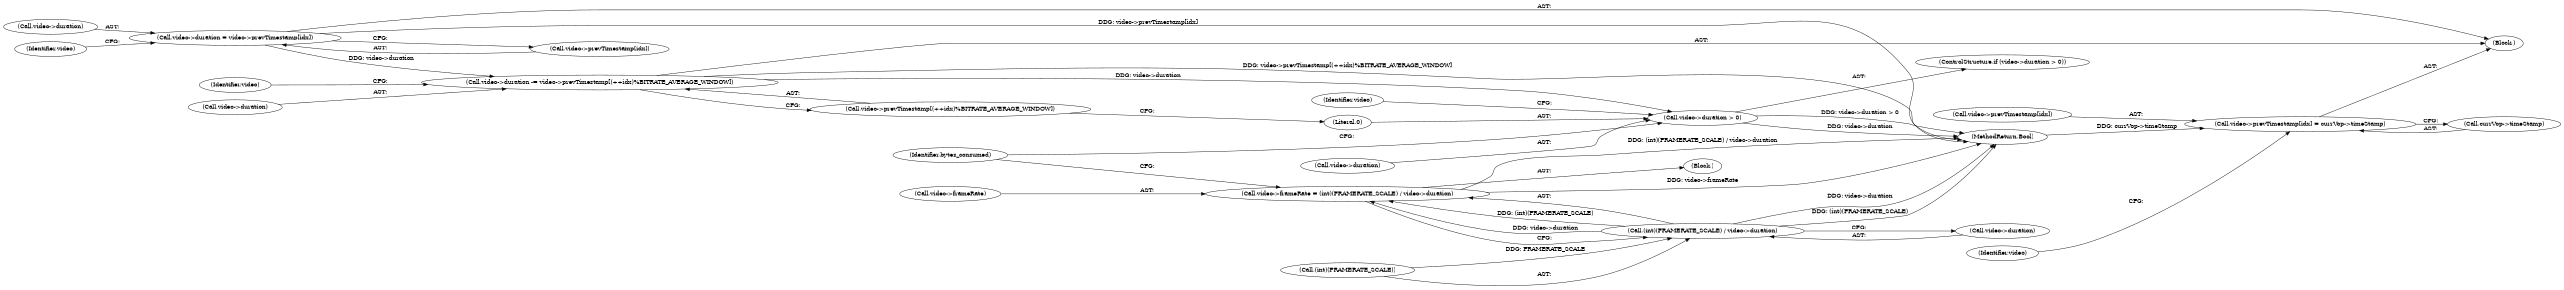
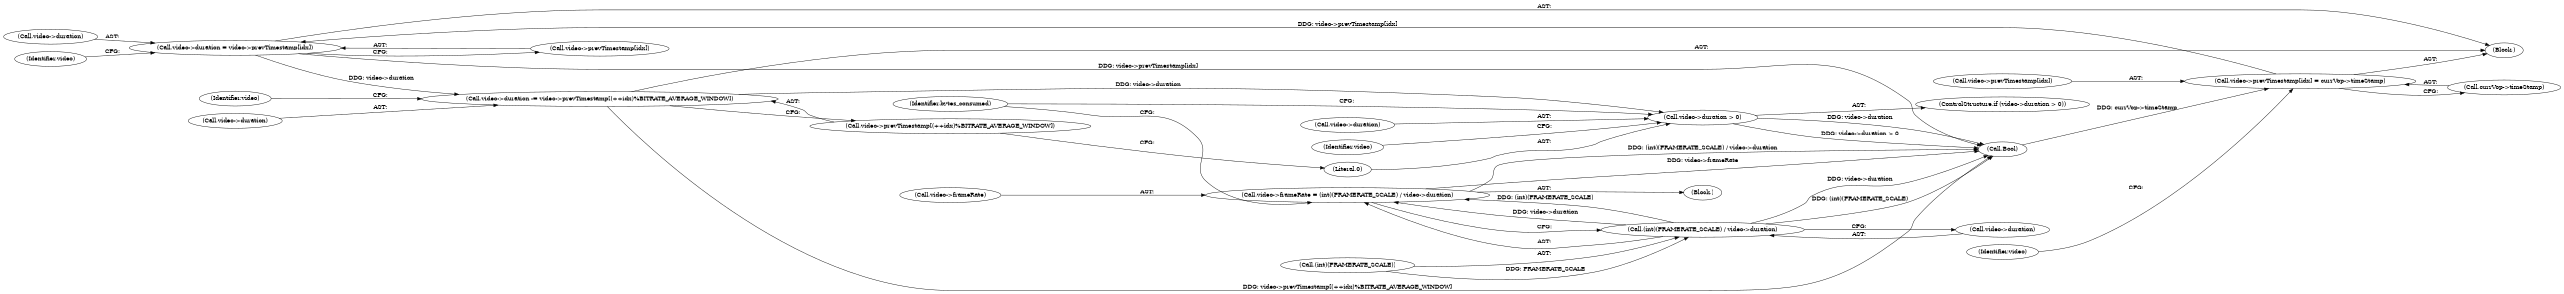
none -> (1293, 28)
(2003, 137) -> (2003, 149)
